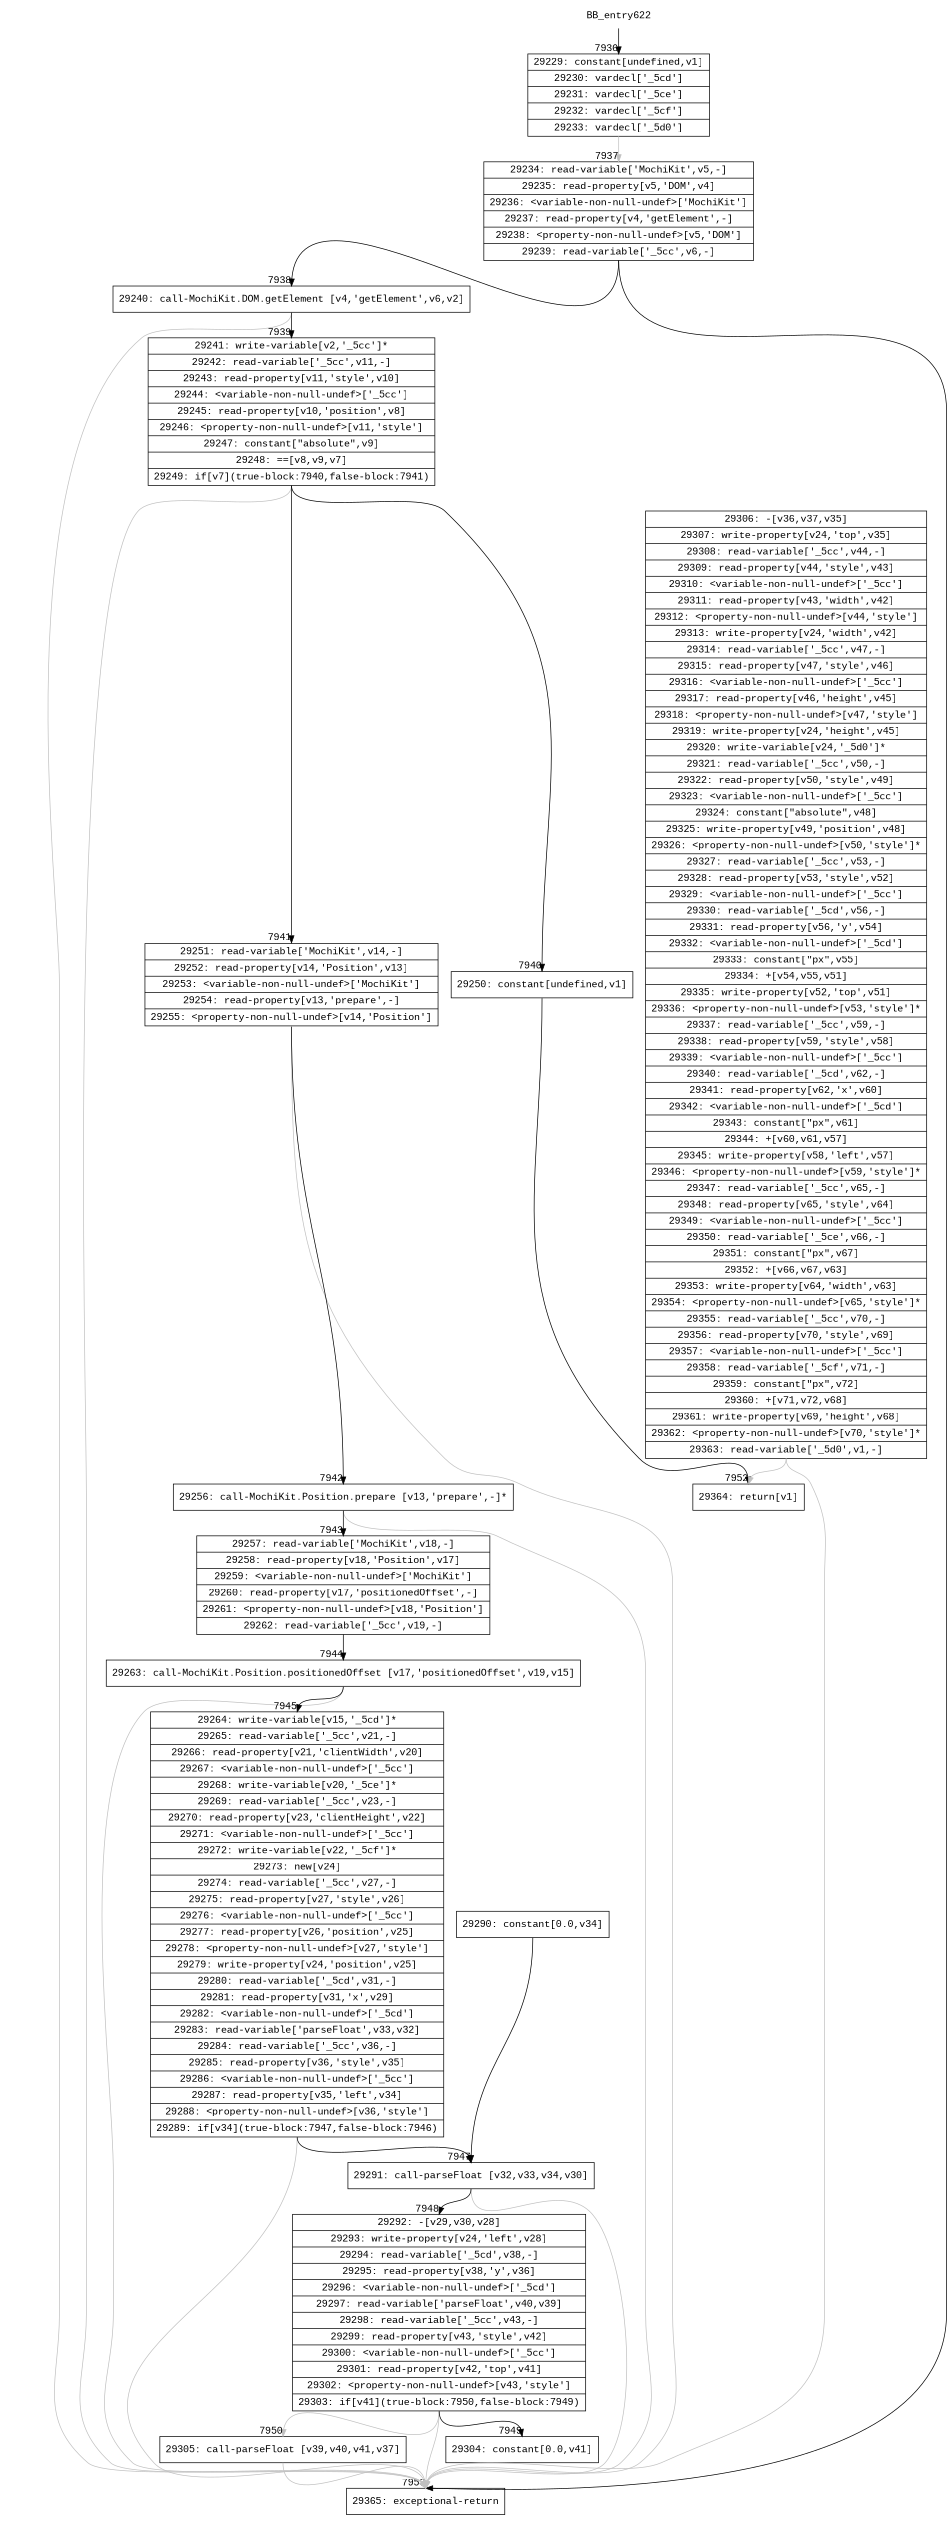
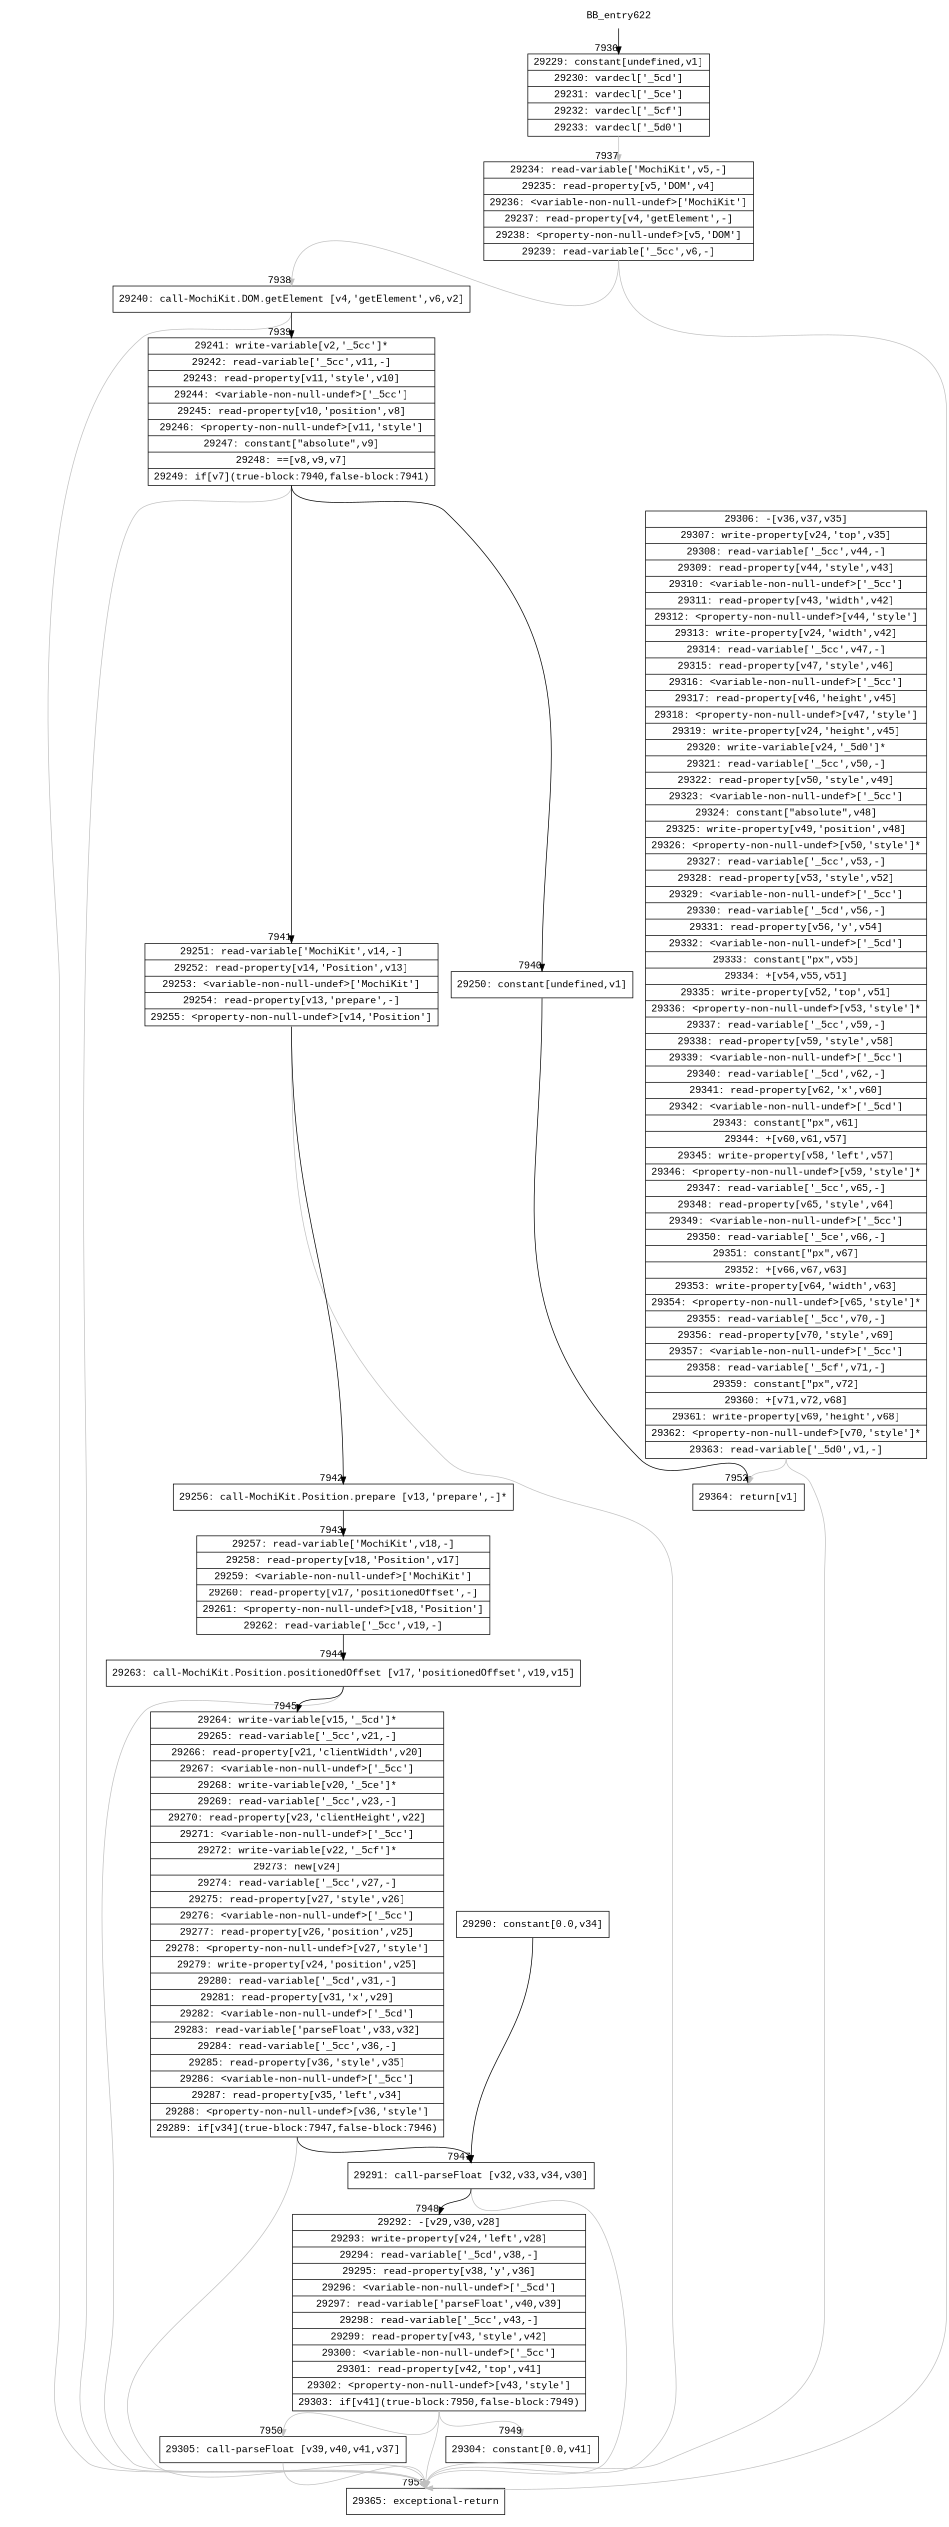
(458, 274) -> (458, 274)
(947, 1451) -> (947, 1451)
(646, 1981) -> none
(477, 2424) -> (477, 2424)
